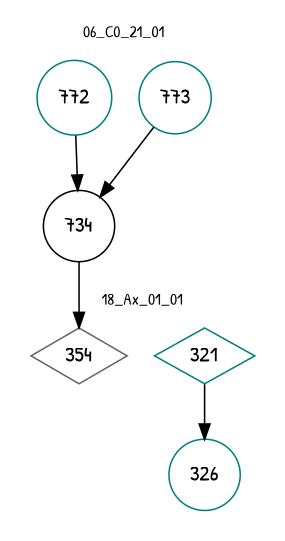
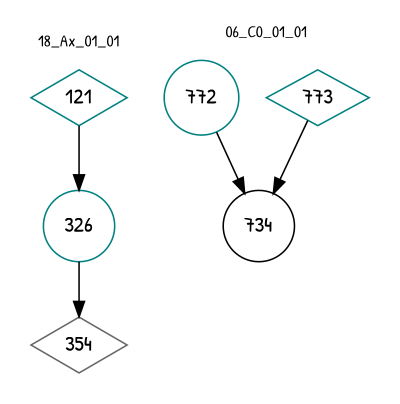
(124, 33) -> (267, 33)
(175, 98) -> (318, 98)
(79, 296) -> (79, 282)
(205, 356) -> (79, 98)
